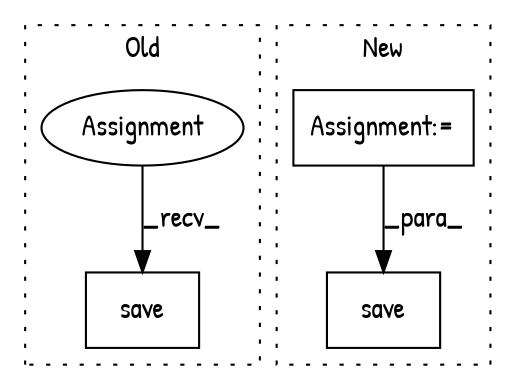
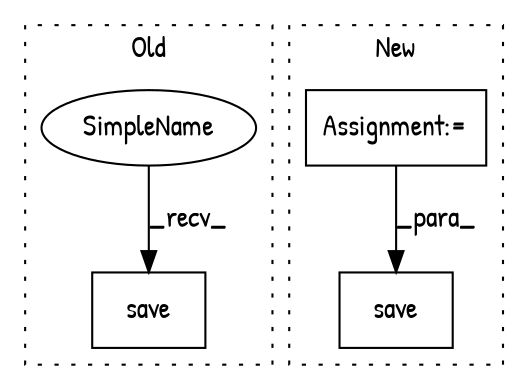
(143, 128) -> (149, 128)
